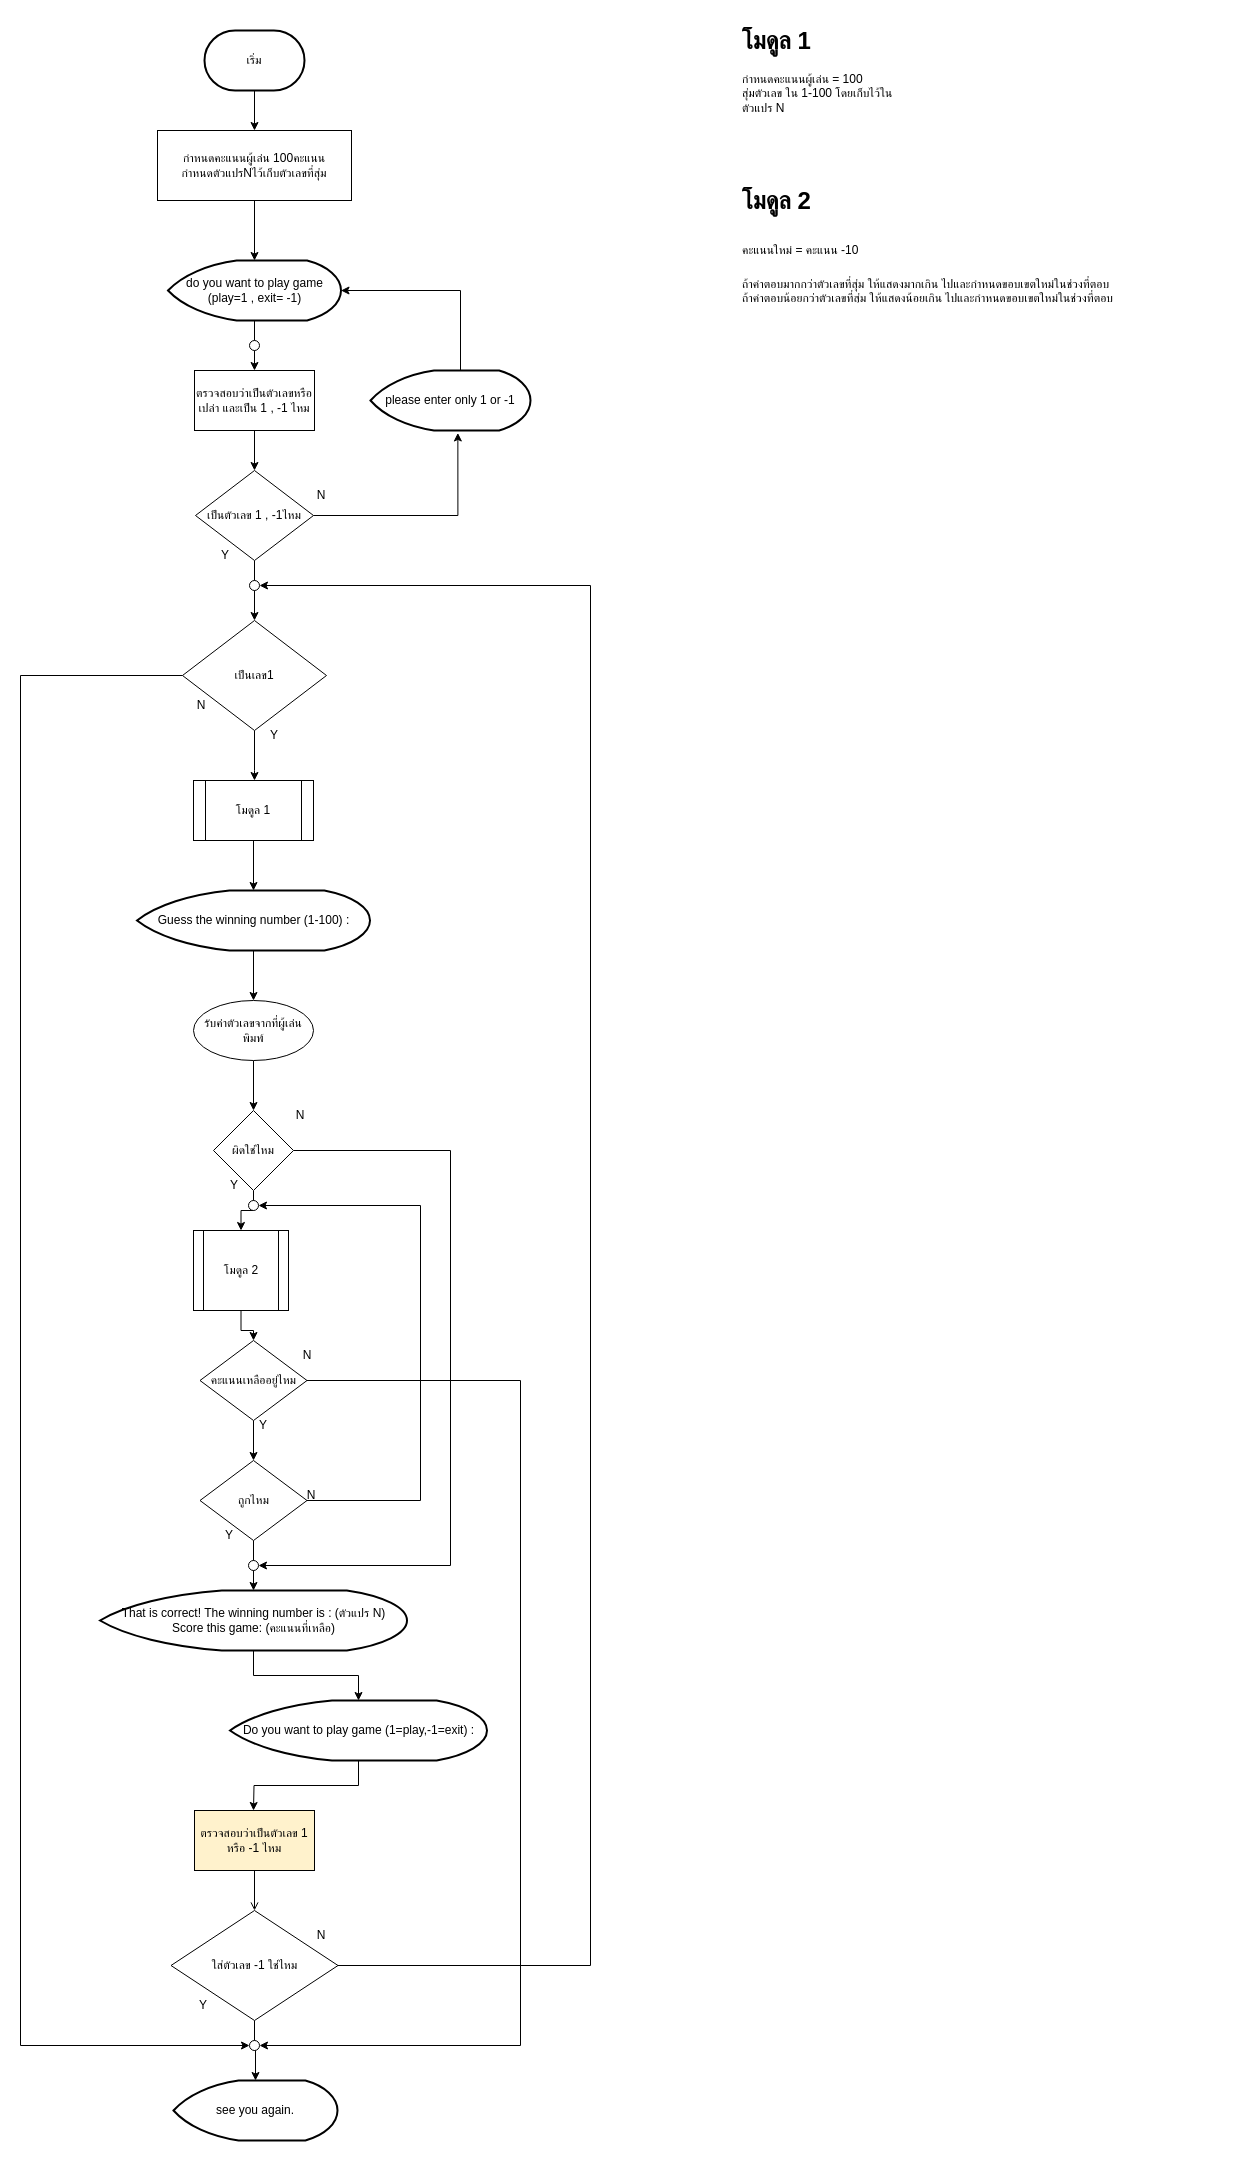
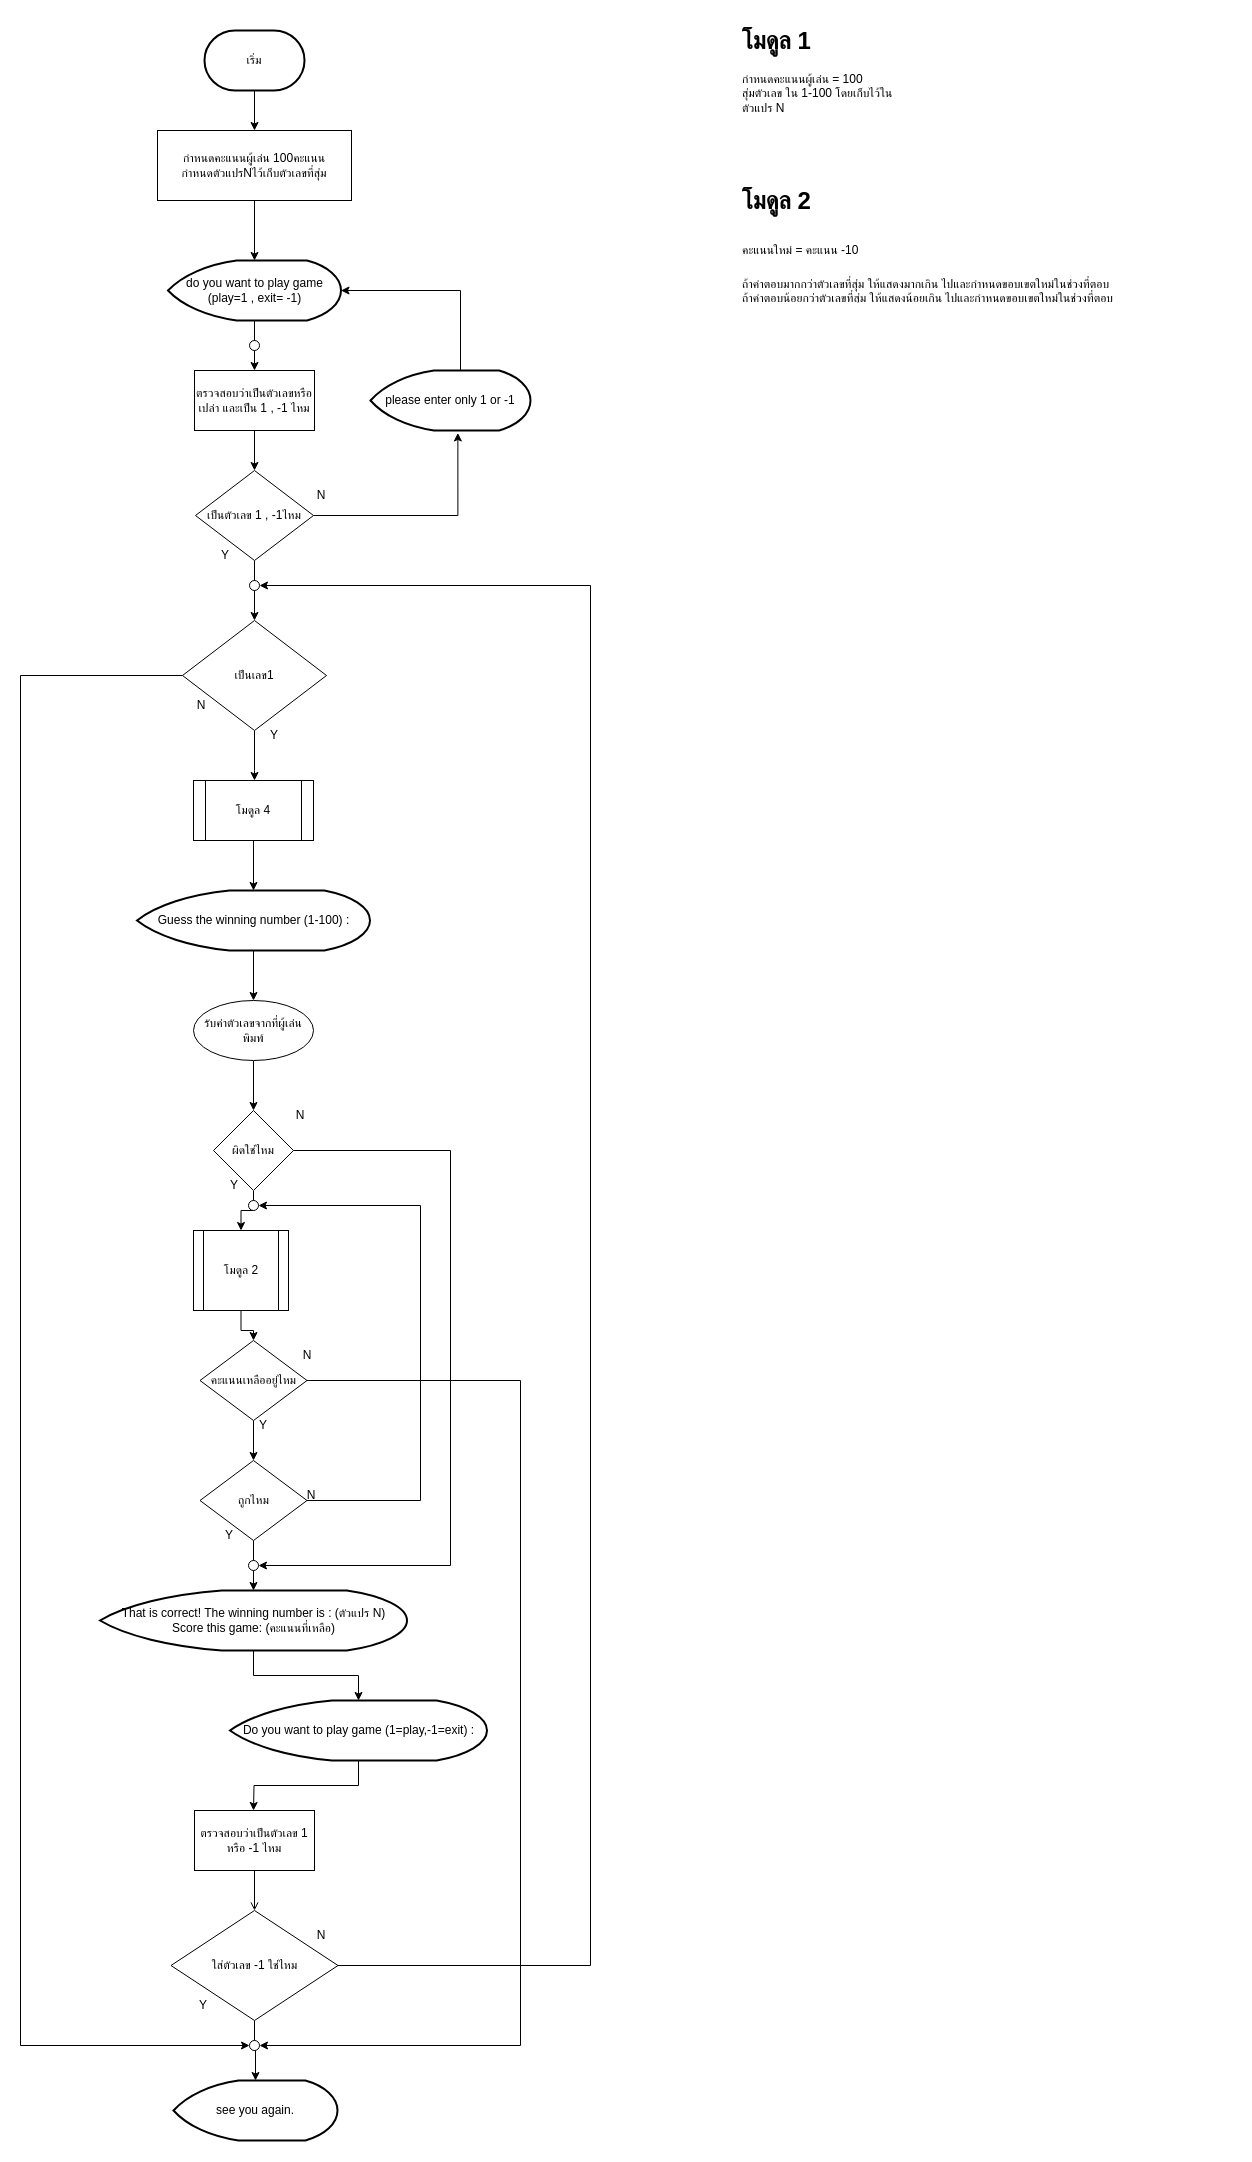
(254, 811) -> (254, 811)
(255, 1841) -> (255, 1841)
